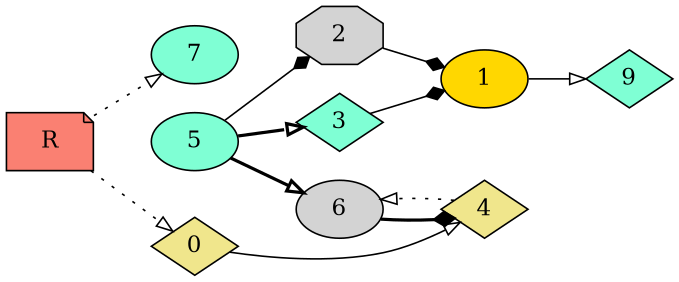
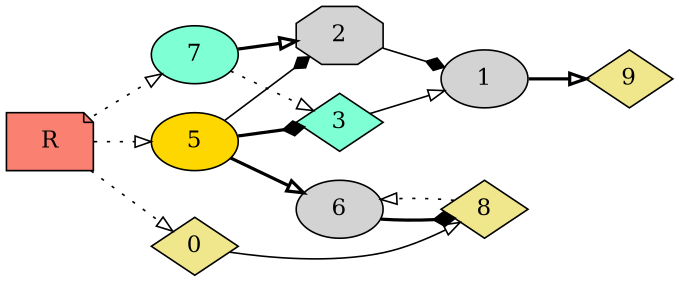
none -> (259, 46)
(485, 79) -> (485, 79)
(549, 79) -> (549, 79)
(629, 79) -> (629, 79)
none -> (256, 83)
(399, 104) -> (399, 104)
(261, 133) -> (261, 133)
none -> (114, 142)
(195, 142) -> (195, 142)
(485, 209) -> (485, 209)
